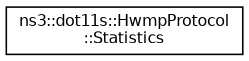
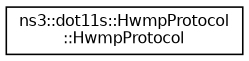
(125, 31) -> (125, 31)
